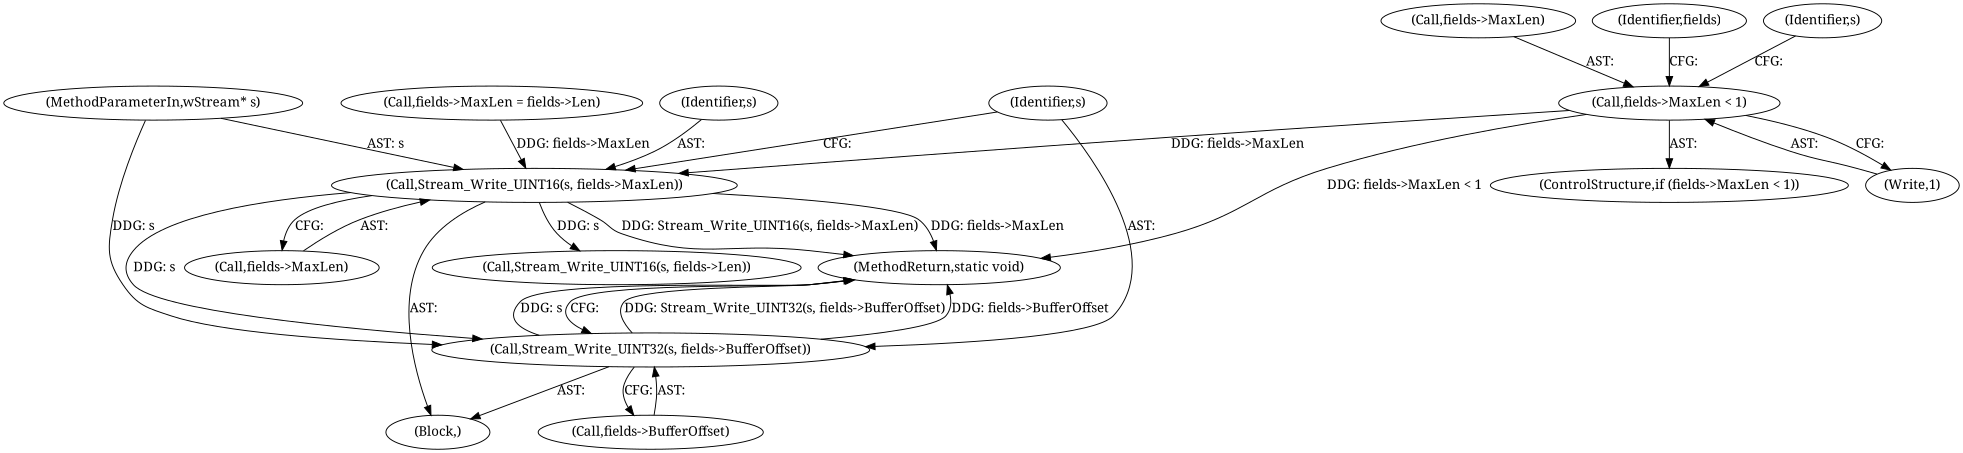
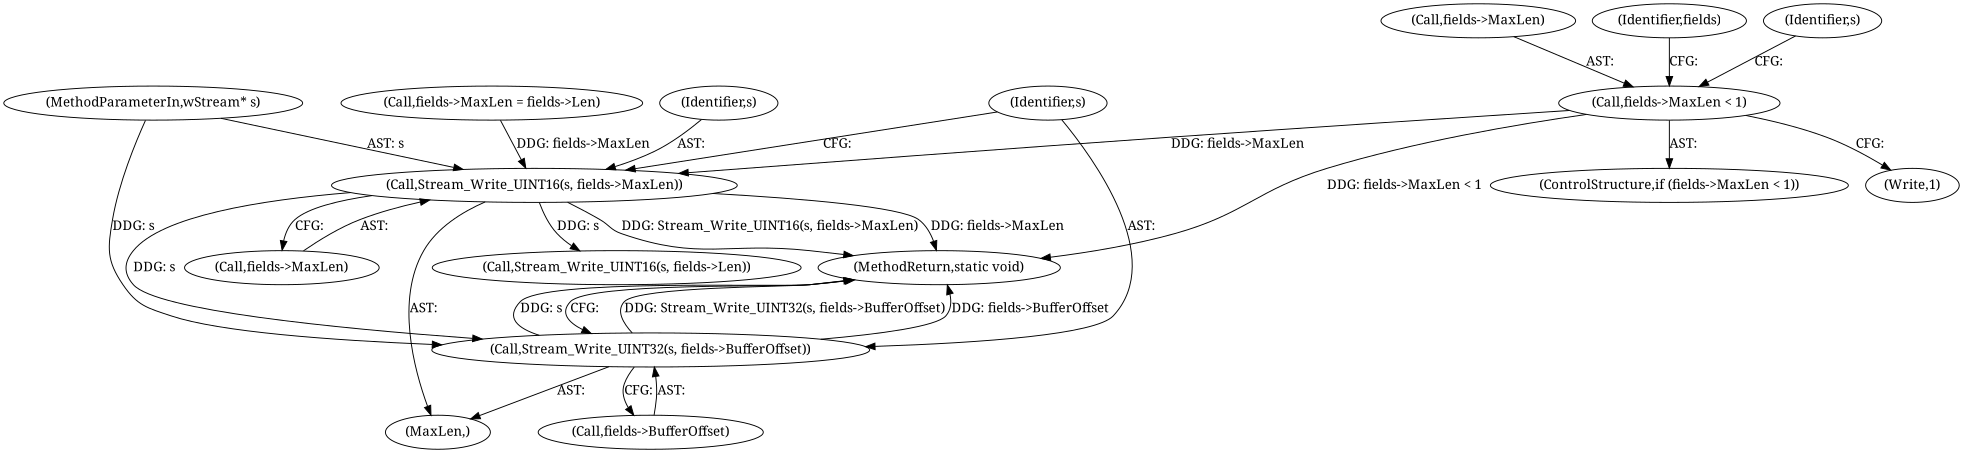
(1794, 153) -> none
(438, 432) -> (438, 432)
